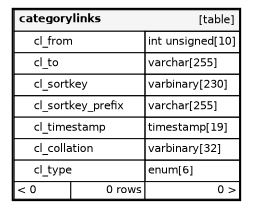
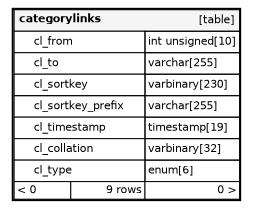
(124, 190) -> (124, 190)
